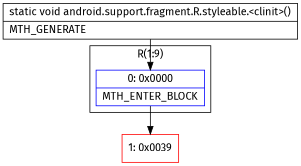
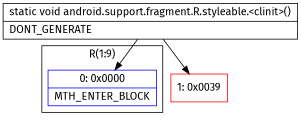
(48, 30) -> (51, 30)
(150, 117) -> (174, 53)
